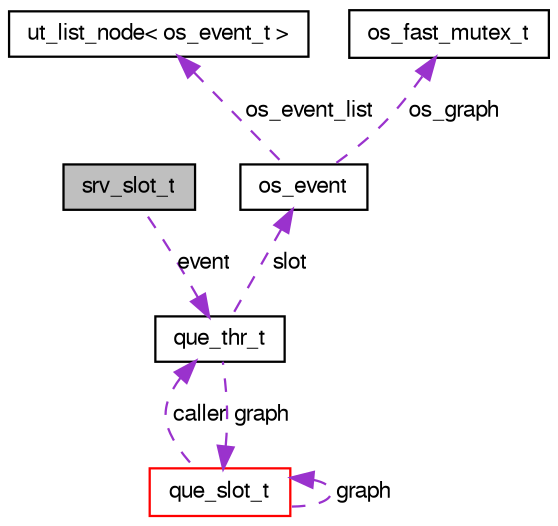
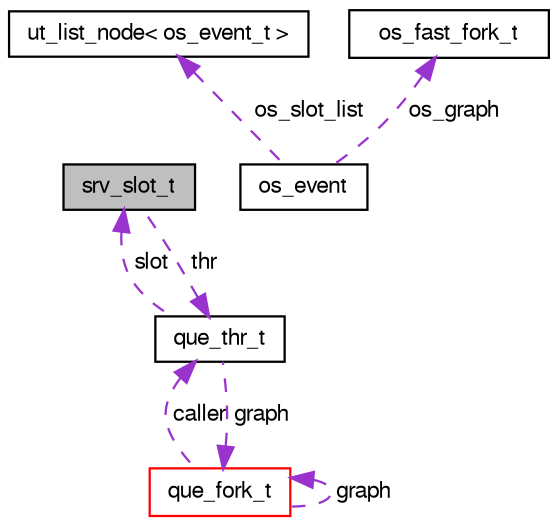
(449, 34) -> (449, 34)
(307, 111) -> (307, 111)
(202, 263) -> (202, 263)
(256, 273) -> (134, 283)
(220, 492) -> (220, 492)
